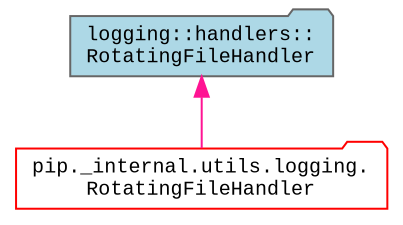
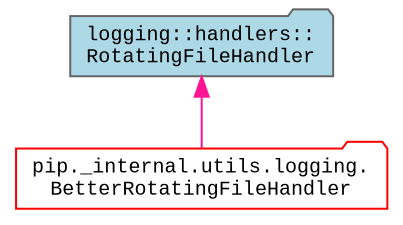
(202, 179) -> (202, 179)
